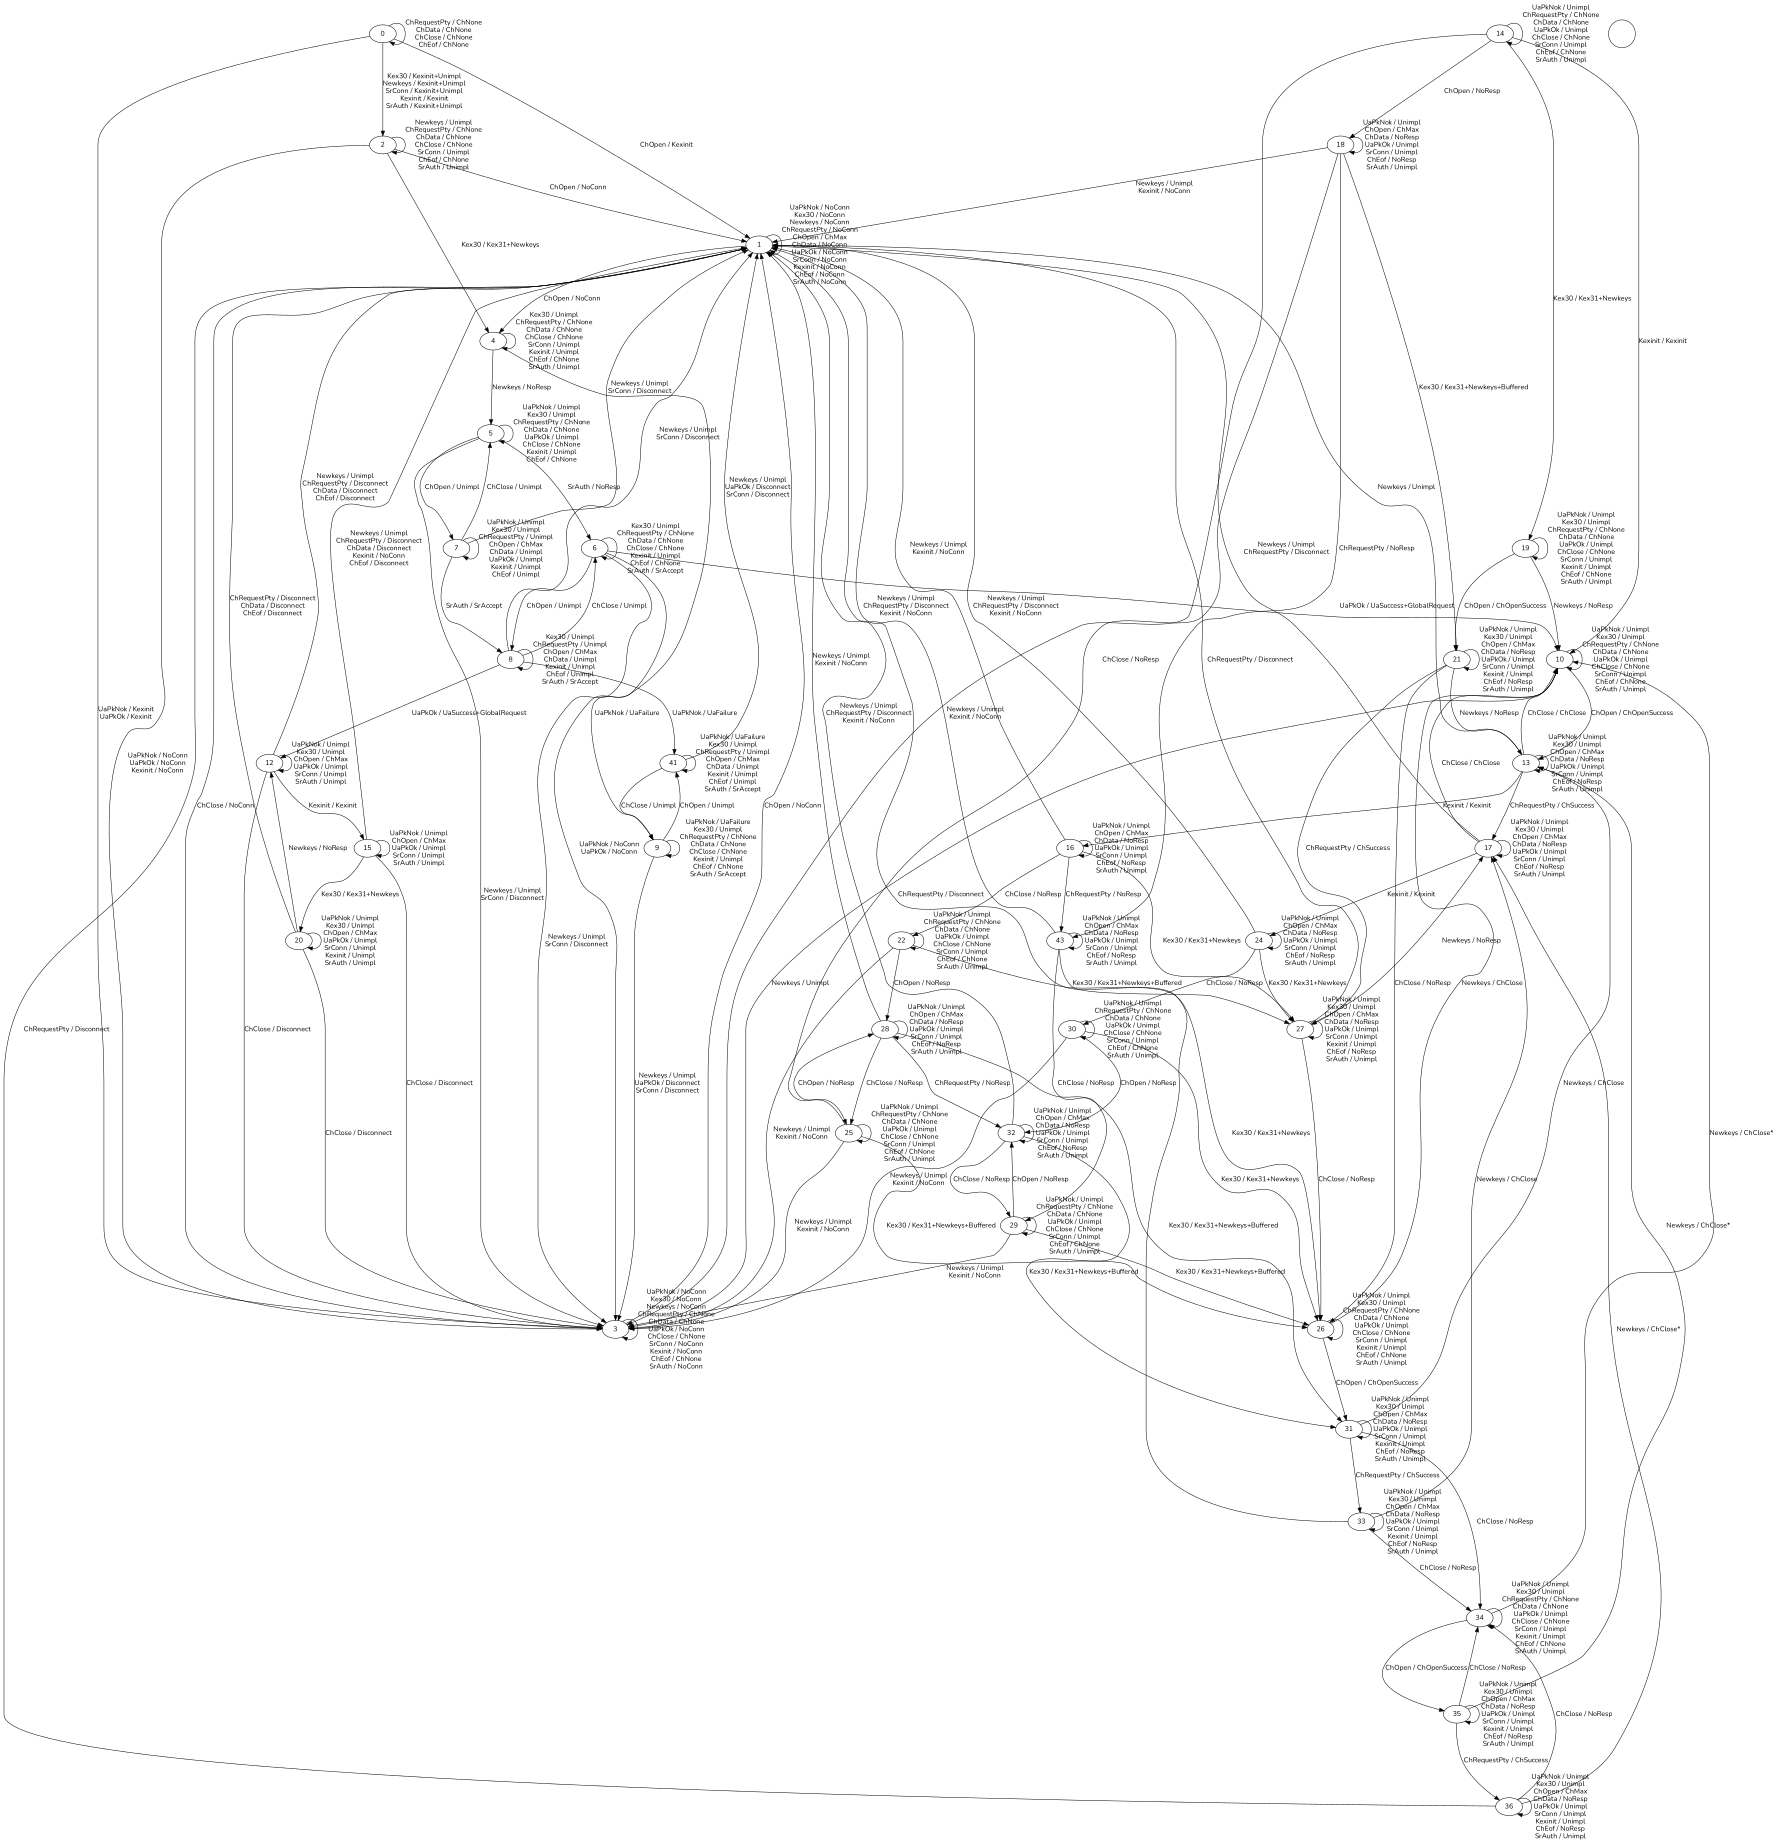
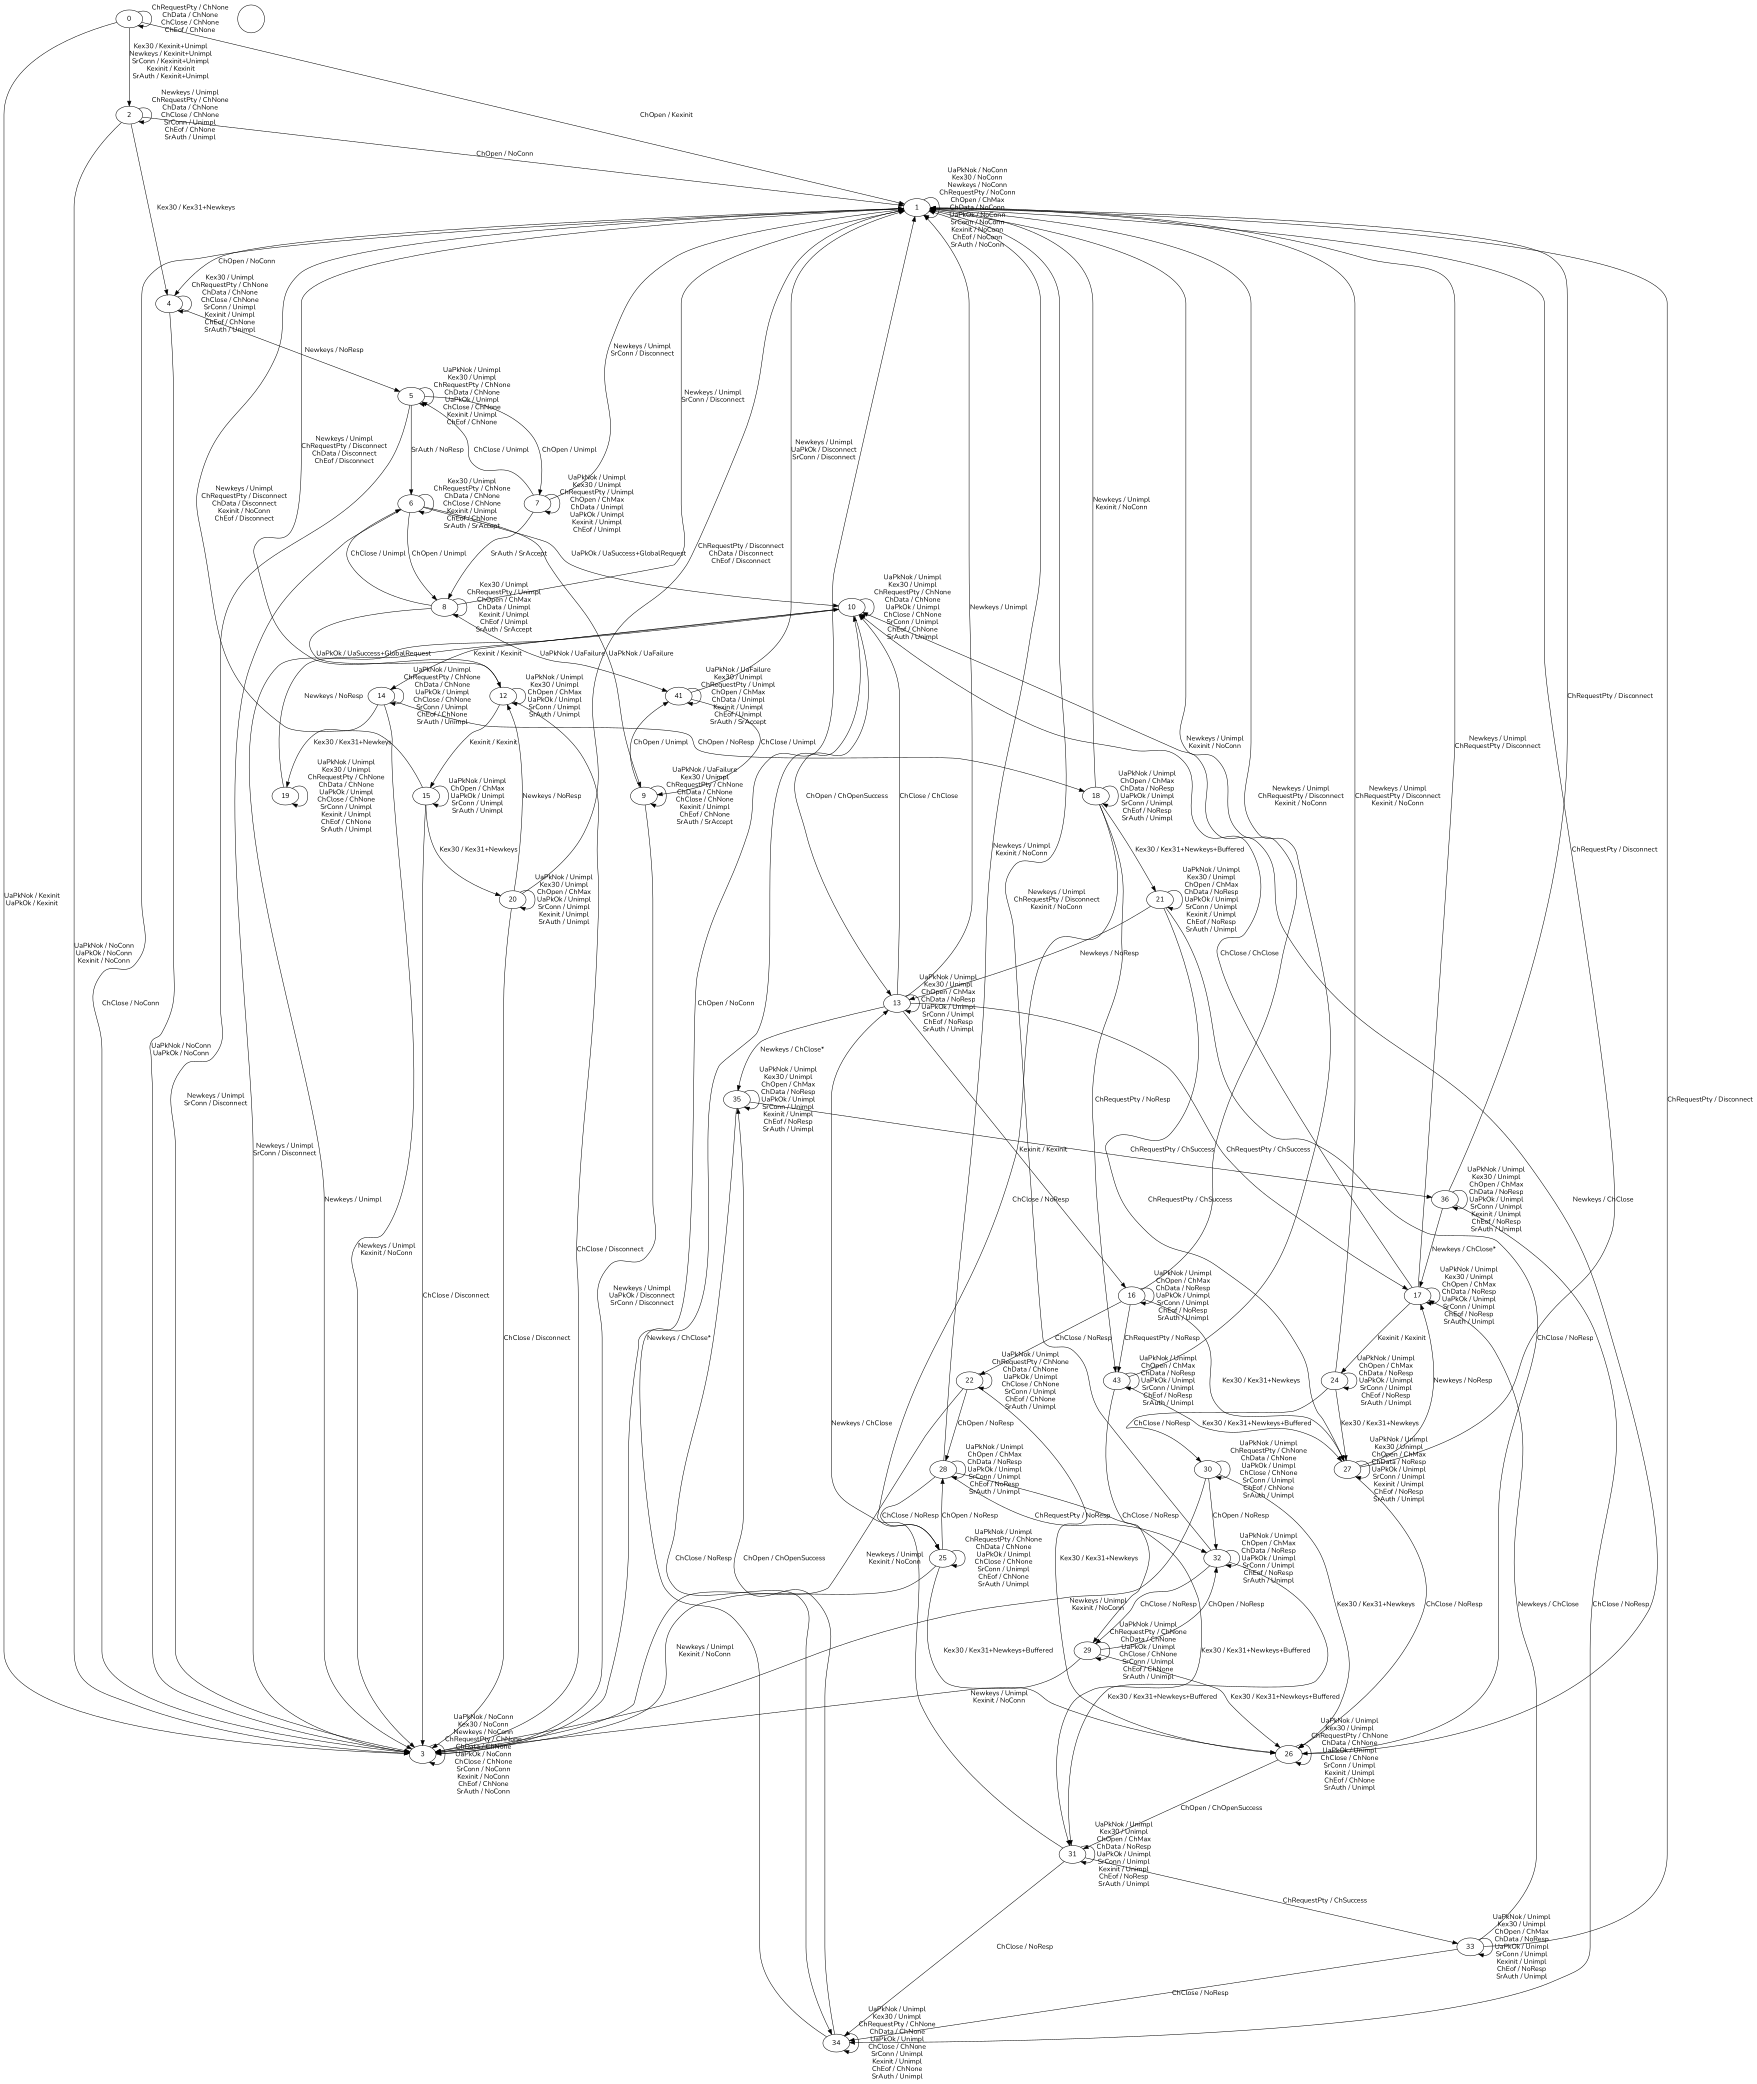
(1639, 322) -> (613, 634)
(1468, 589) -> none
(1668, 1259) -> (798, 1028)
